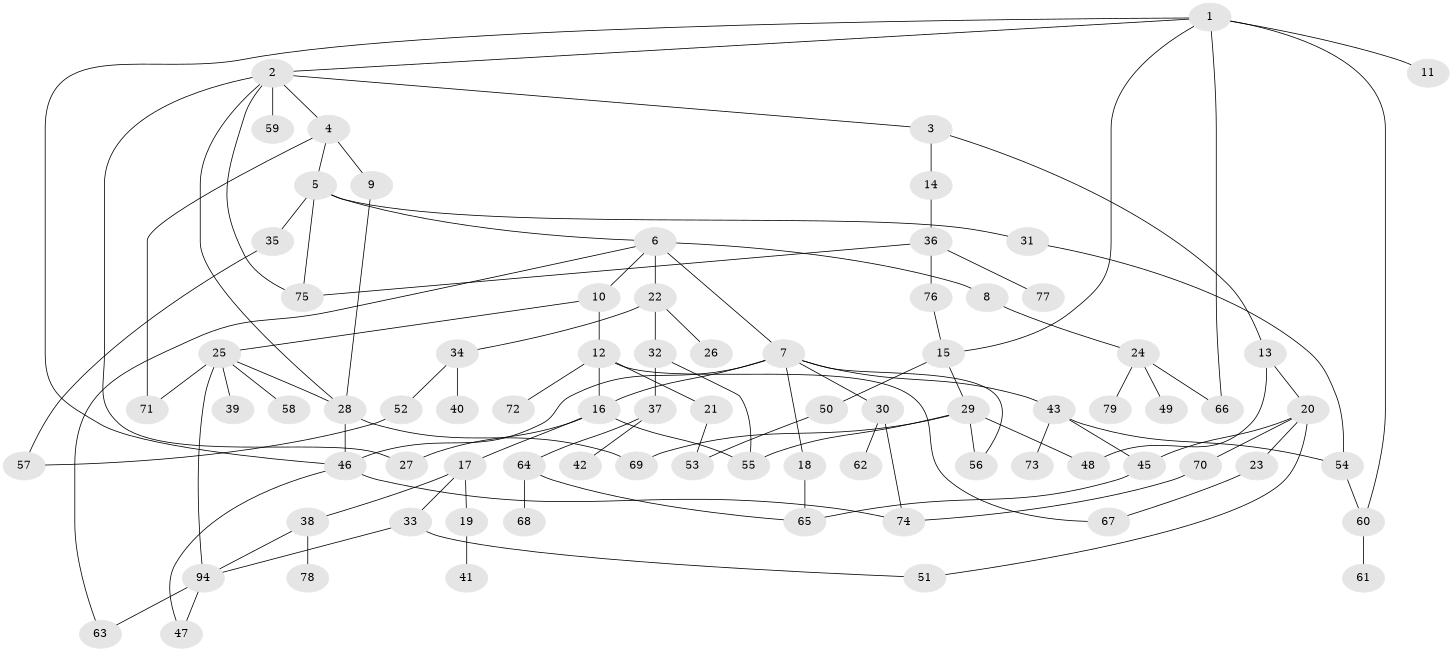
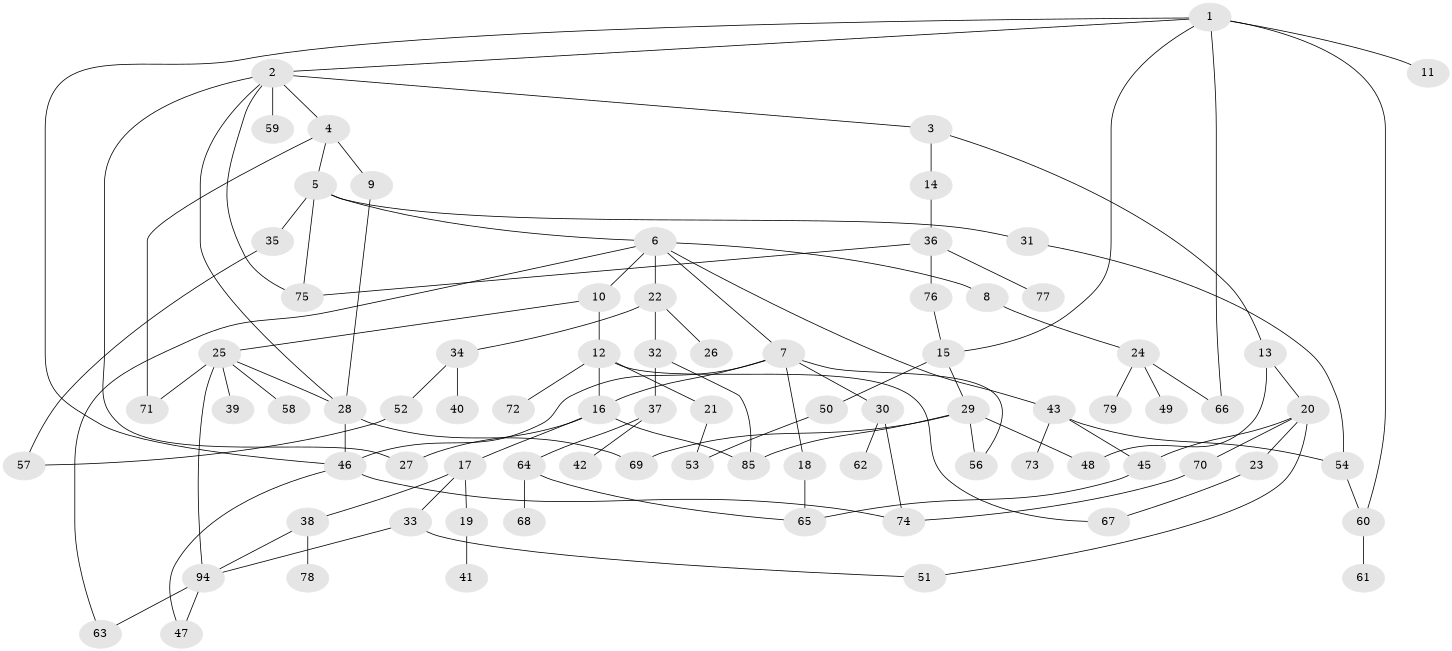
(920, 380) -> (848, 339)
(749, 466) -> (749, 466)
